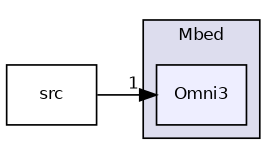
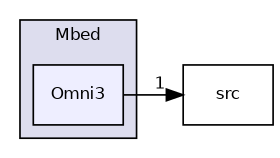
(118, 95) -> (147, 95)
